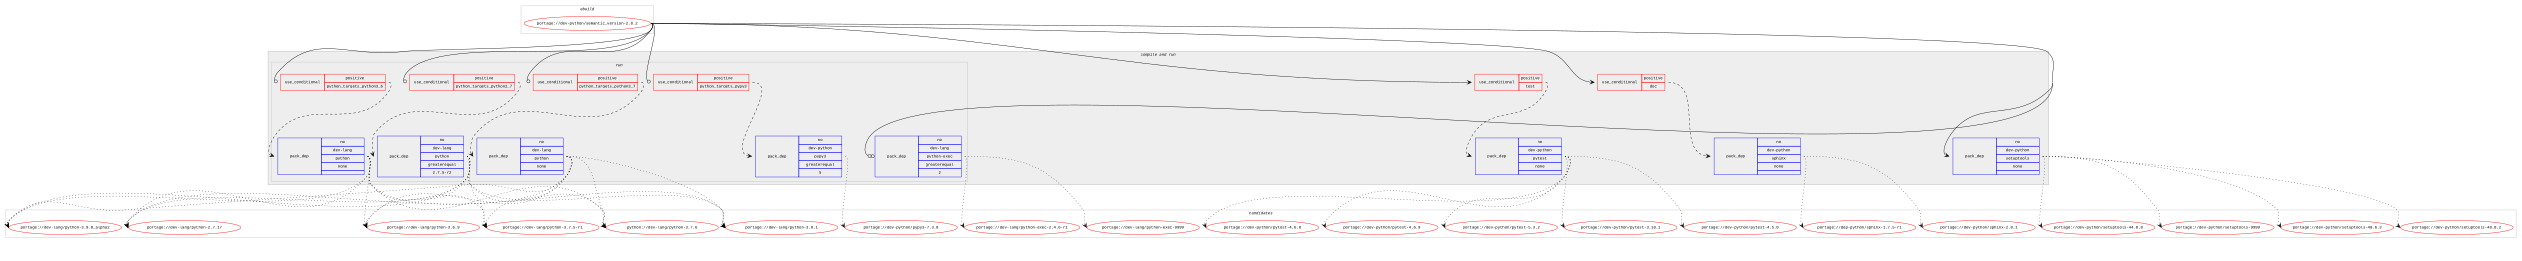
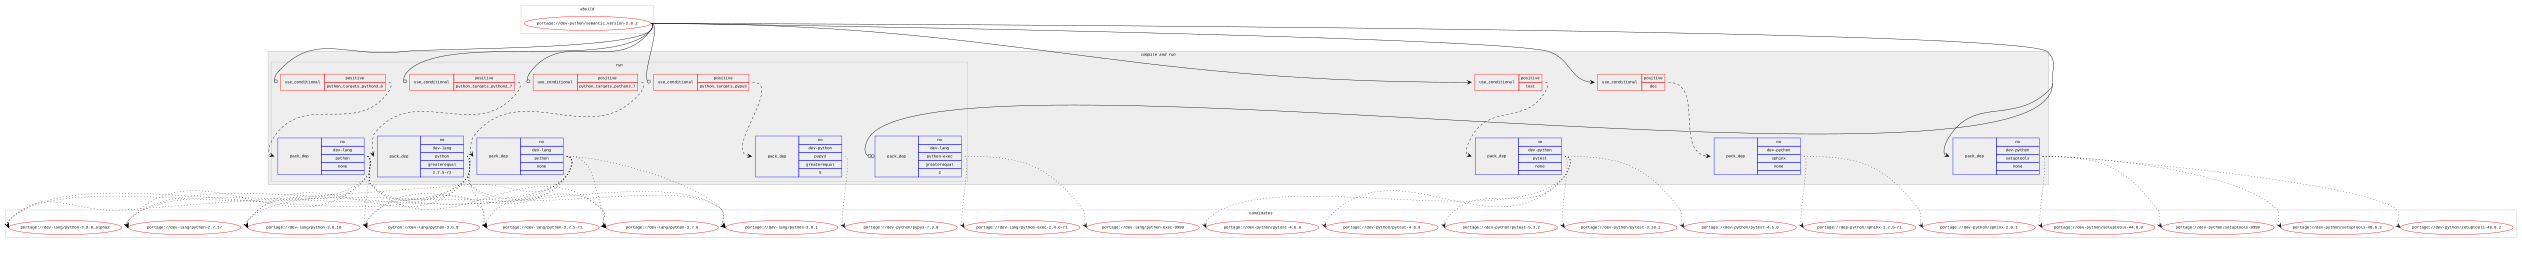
none -> (304, 228)
(423, 228) -> (423, 228)
(662, 228) -> (662, 228)
